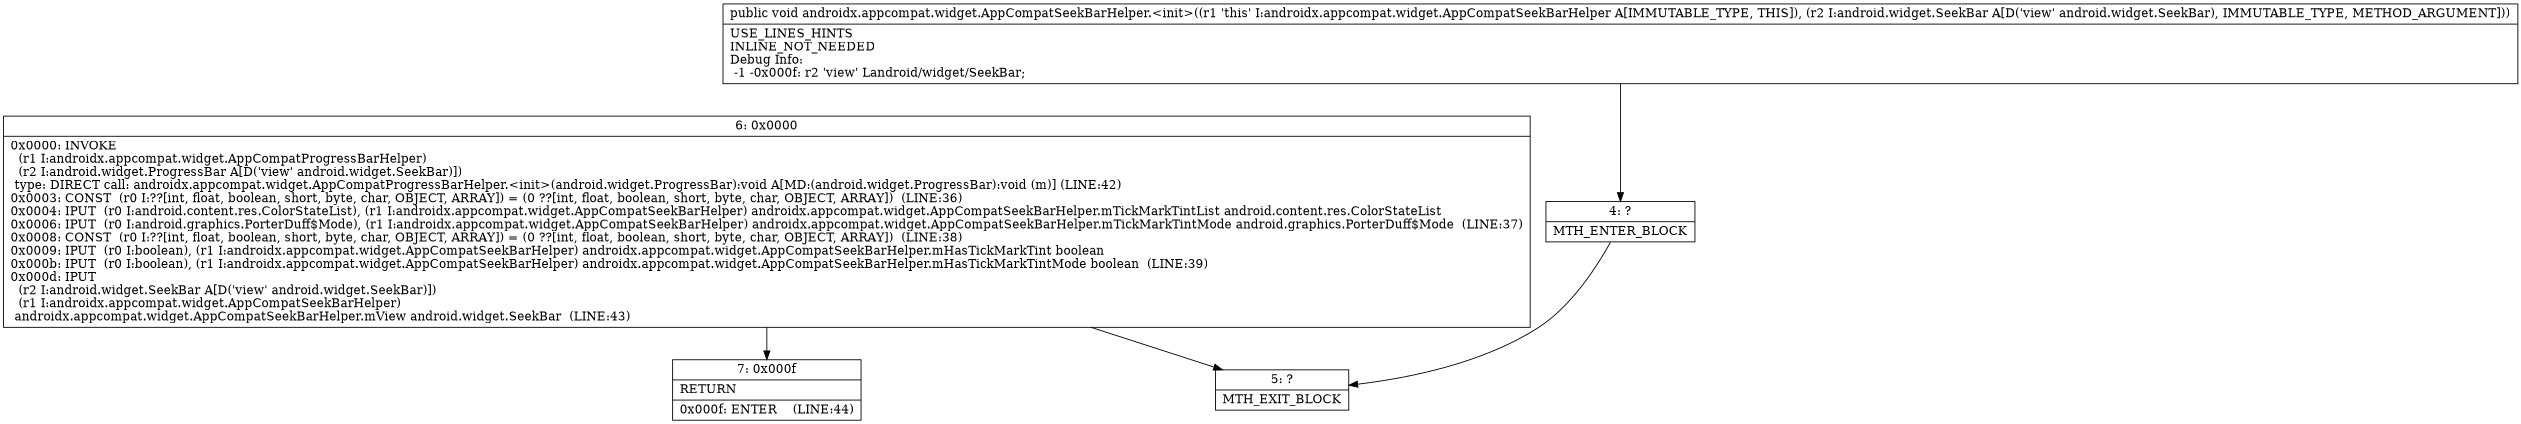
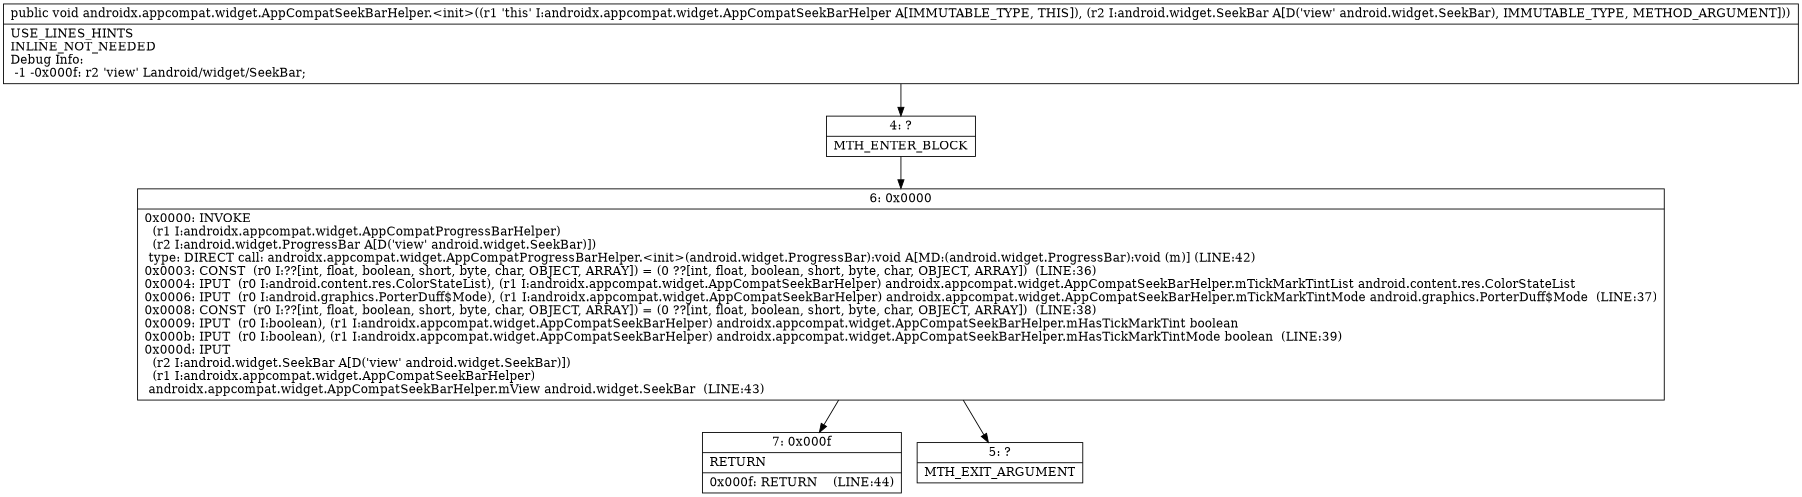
(1504, 346) -> (901, 168)
(1282, 400) -> (1000, 472)
(767, 410) -> (802, 482)
